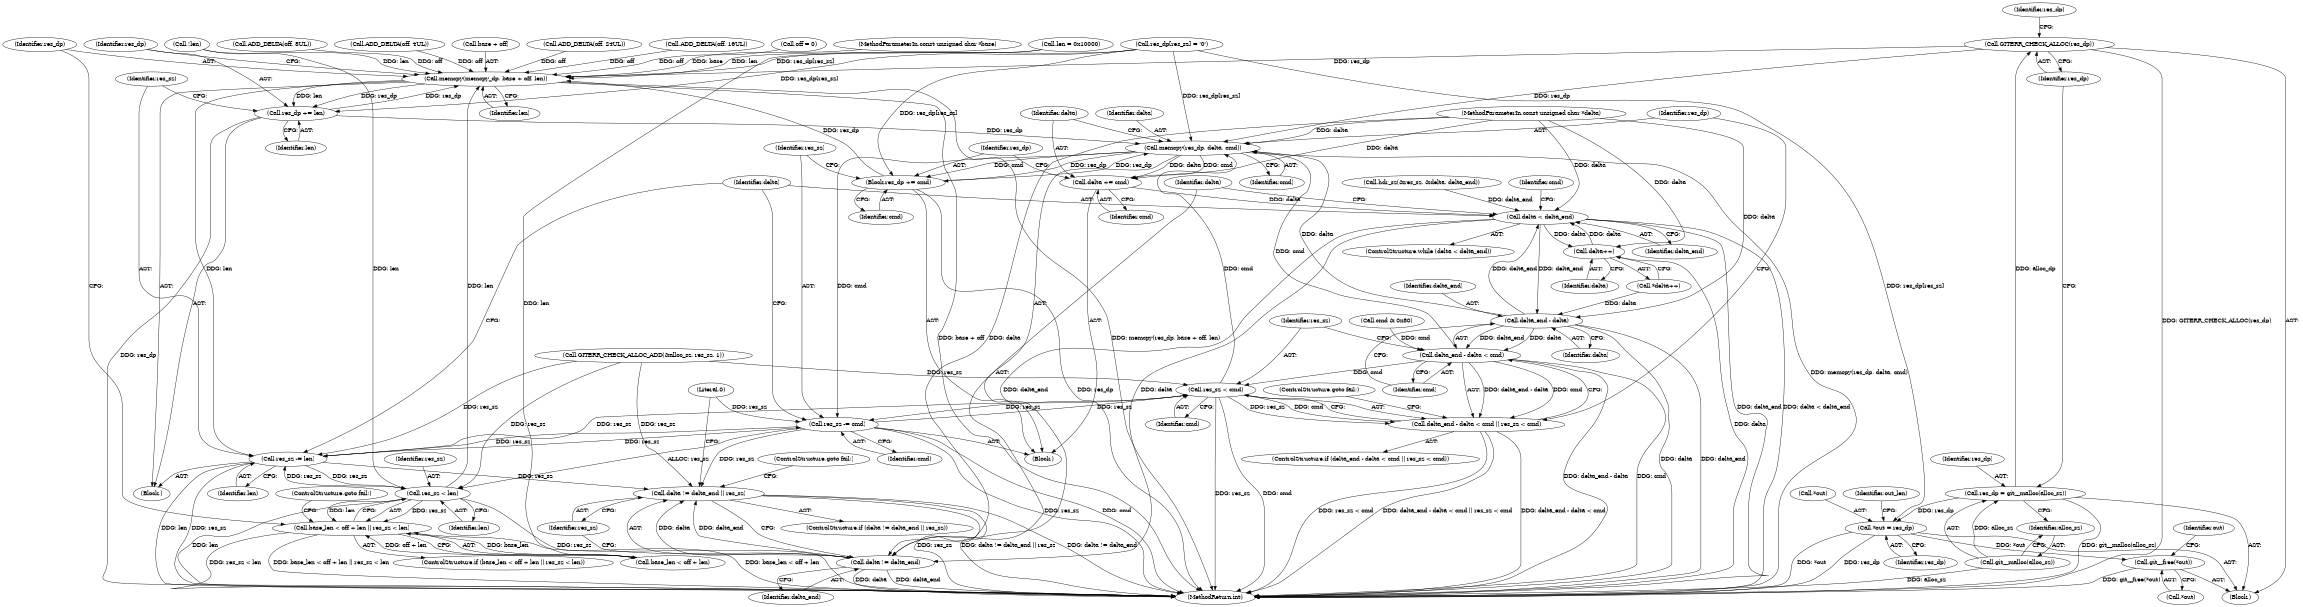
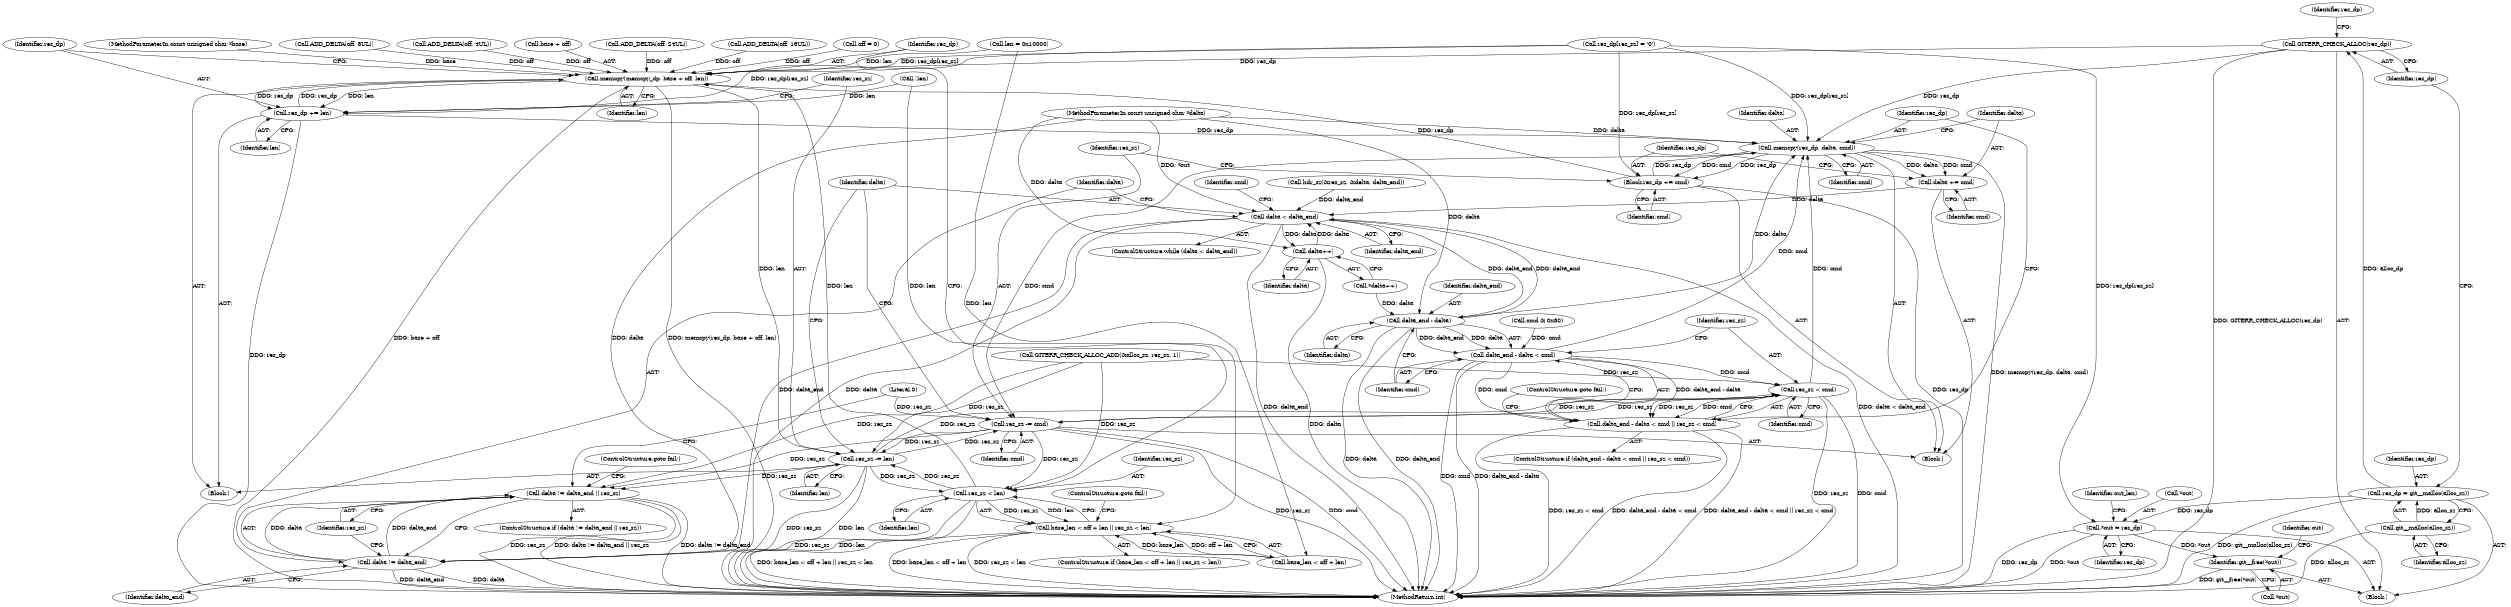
(310, 52) -> (761, 101)
(1315, 151) -> none
(1590, 165) -> (1175, 165)
(688, 459) -> (1061, 459)
(2034, 510) -> (2459, 509)
(2163, 563) -> (2245, 563)
